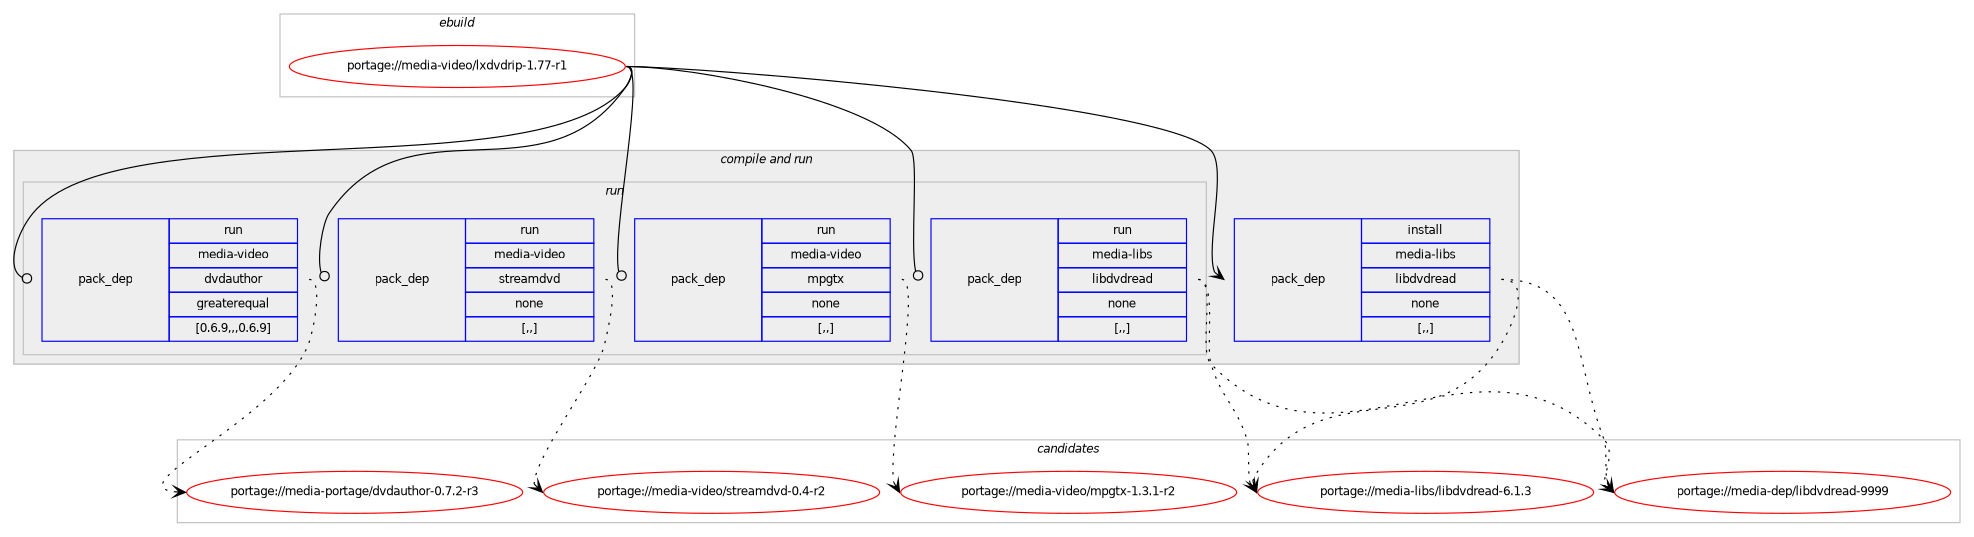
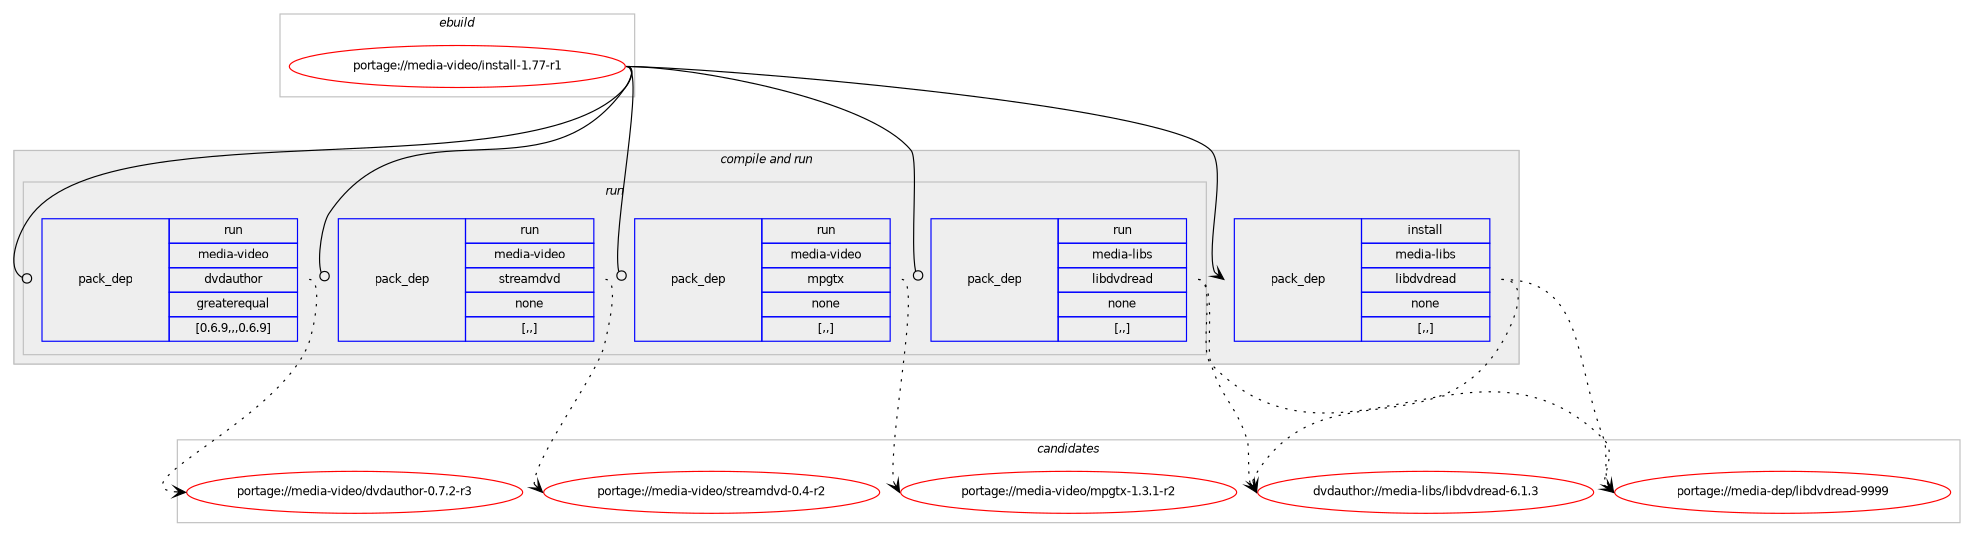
(457, 66) -> (457, 66)
(355, 492) -> (355, 492)
(1426, 492) -> (1426, 492)
